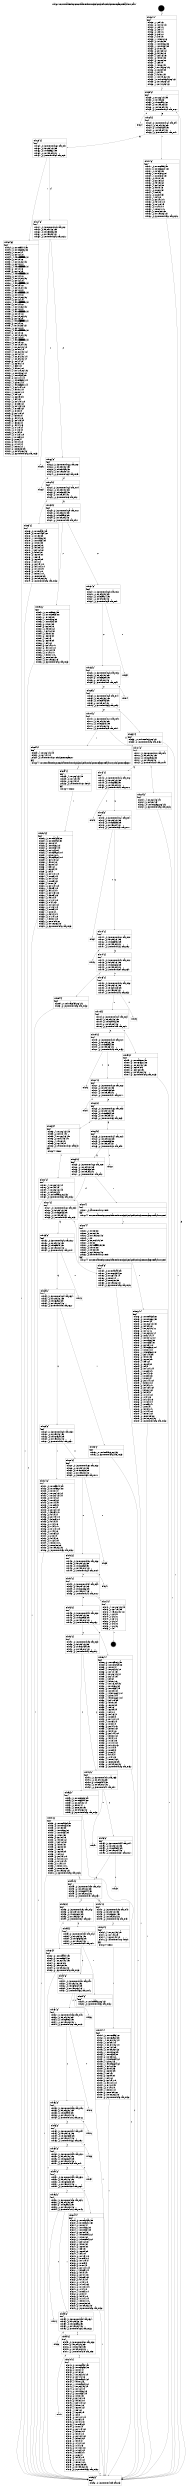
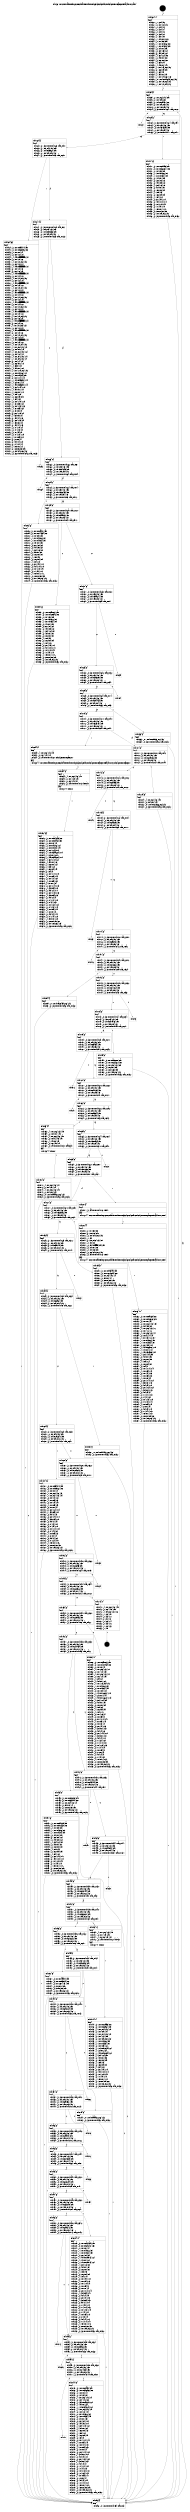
(81, 1900) -> (77, 1924)
